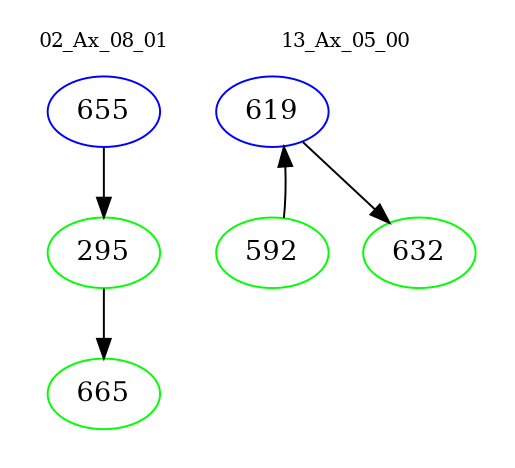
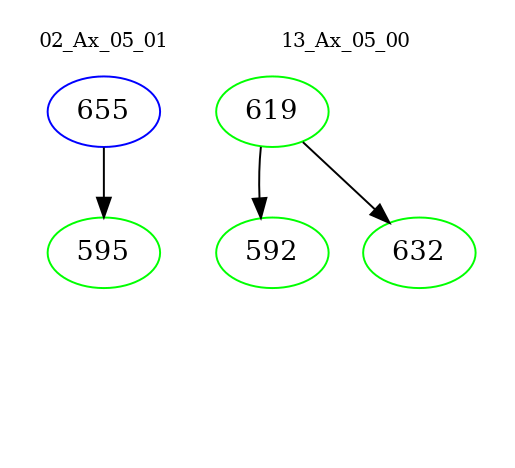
(104, 42) -> (104, 42)
(272, 112) -> (272, 112)
(285, 192) -> (259, 172)
(104, 253) -> (104, 253)
(104, 394) -> none
